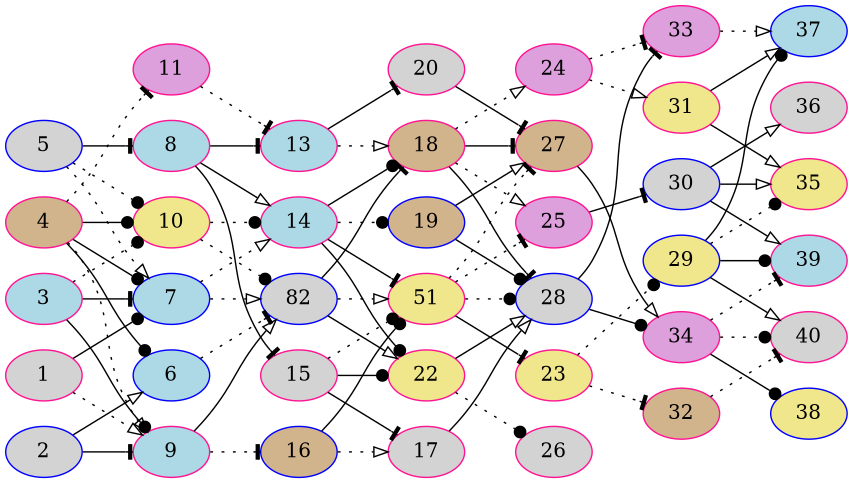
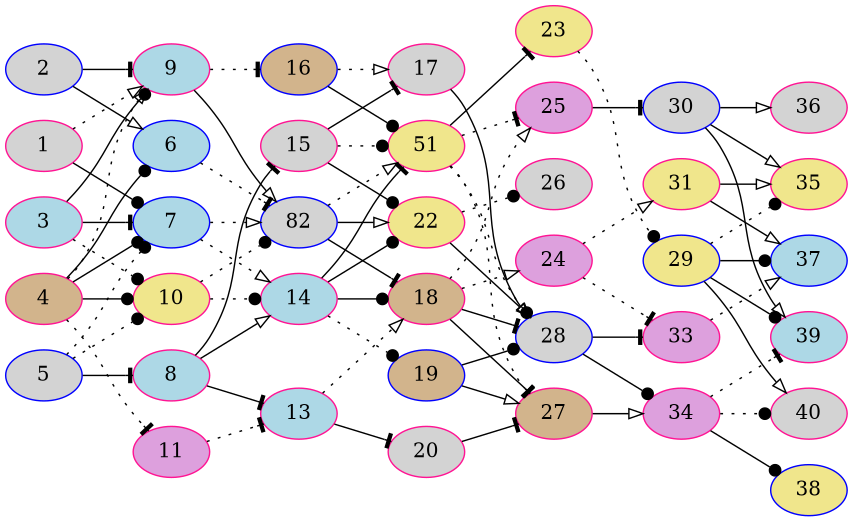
(102, 213) -> (102, 309)
(681, 414) -> none
